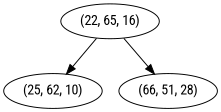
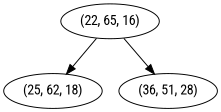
(53, 91) -> (53, 91)
(168, 91) -> (168, 91)
